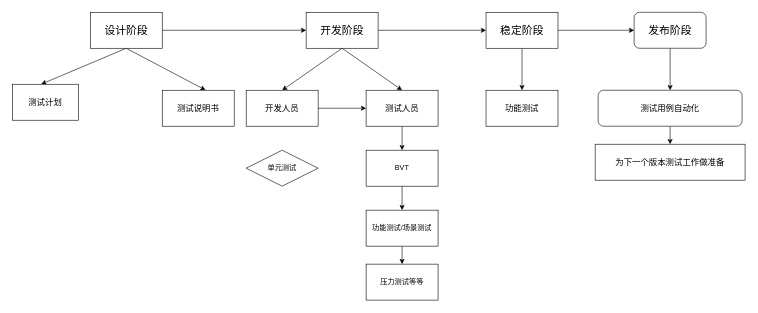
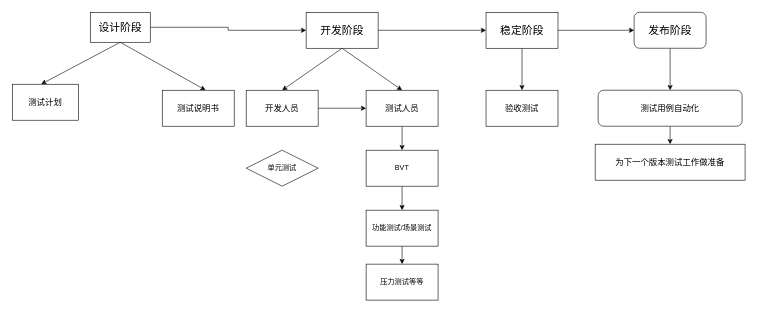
(126, 30) -> (120, 27)
(522, 108) -> (522, 108)
